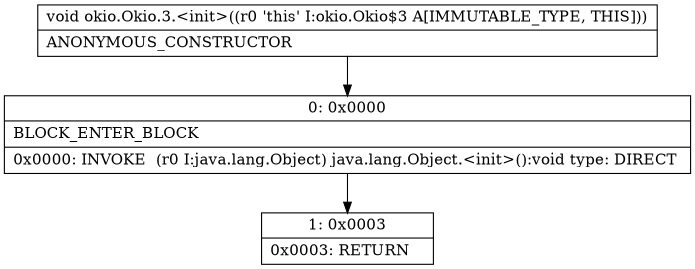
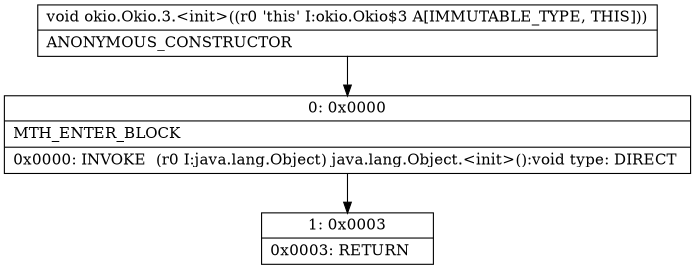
(106, 134) -> (97, 134)
